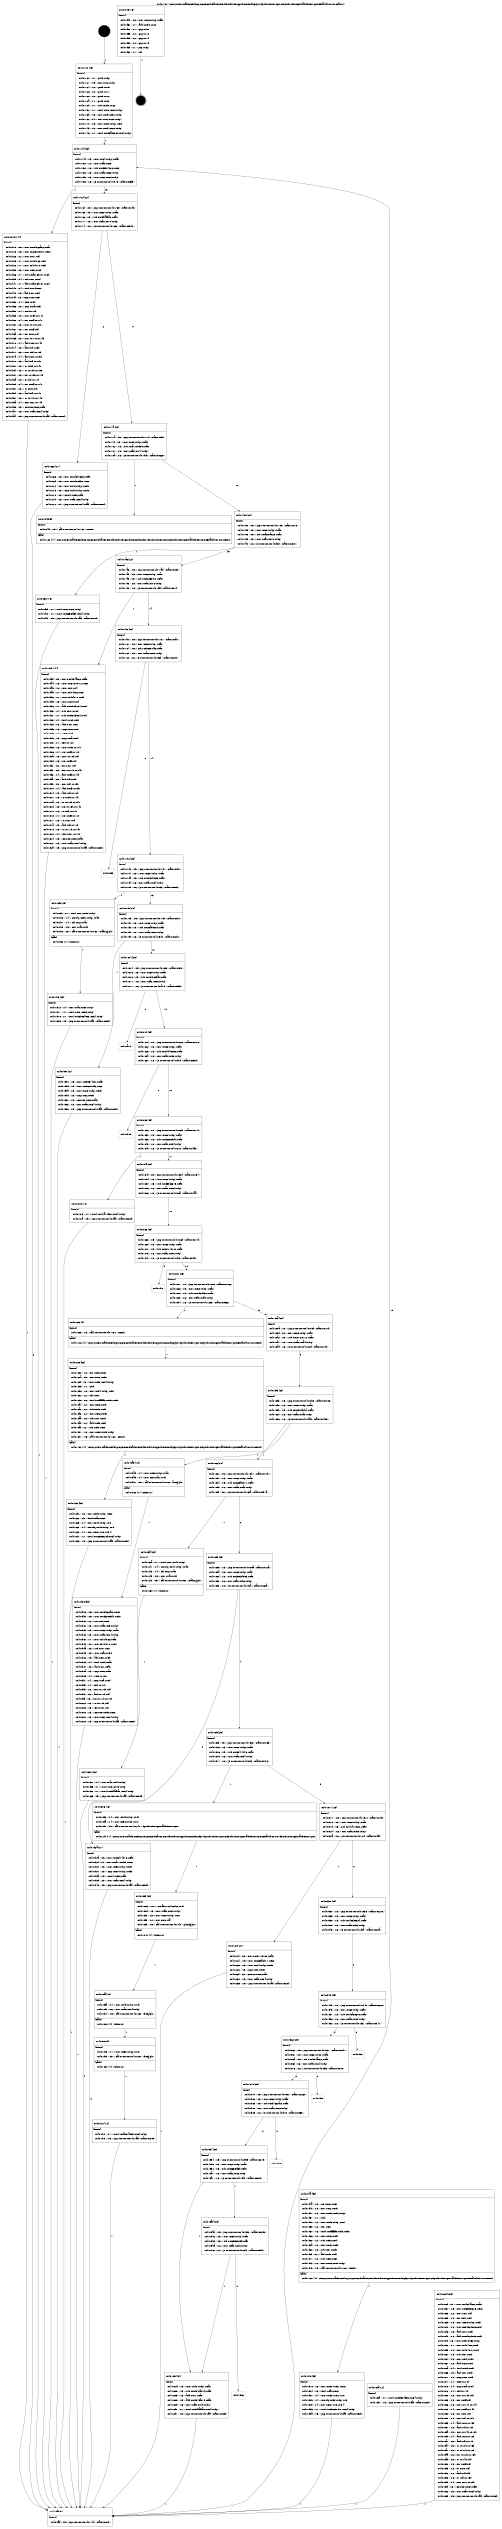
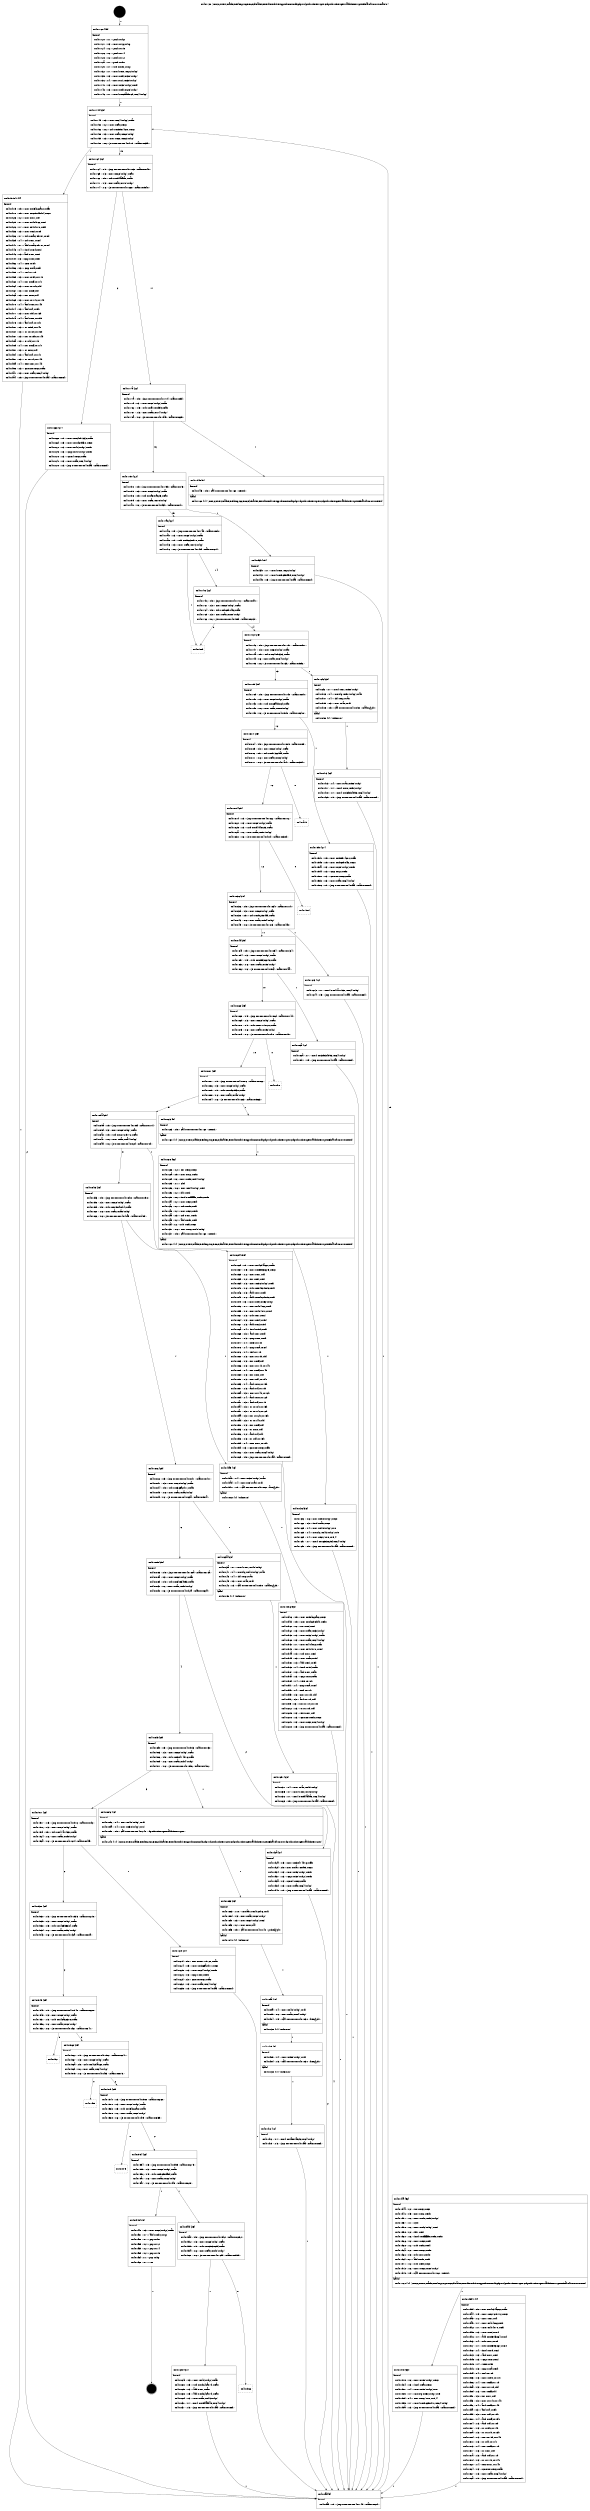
(114, 626) -> (188, 599)
none -> (299, 1005)
none -> (154, 1232)
(179, 2275) -> (158, 2201)
